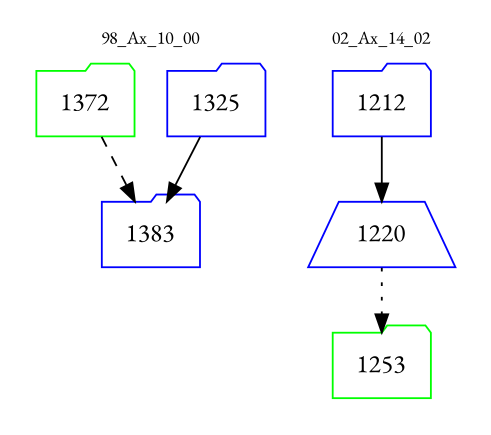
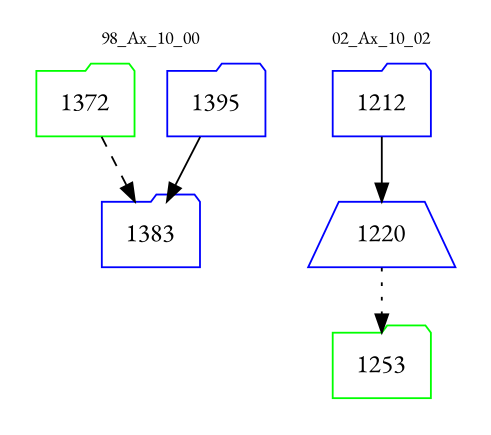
(382, 39) -> (382, 39)
(216, 104) -> (216, 104)
